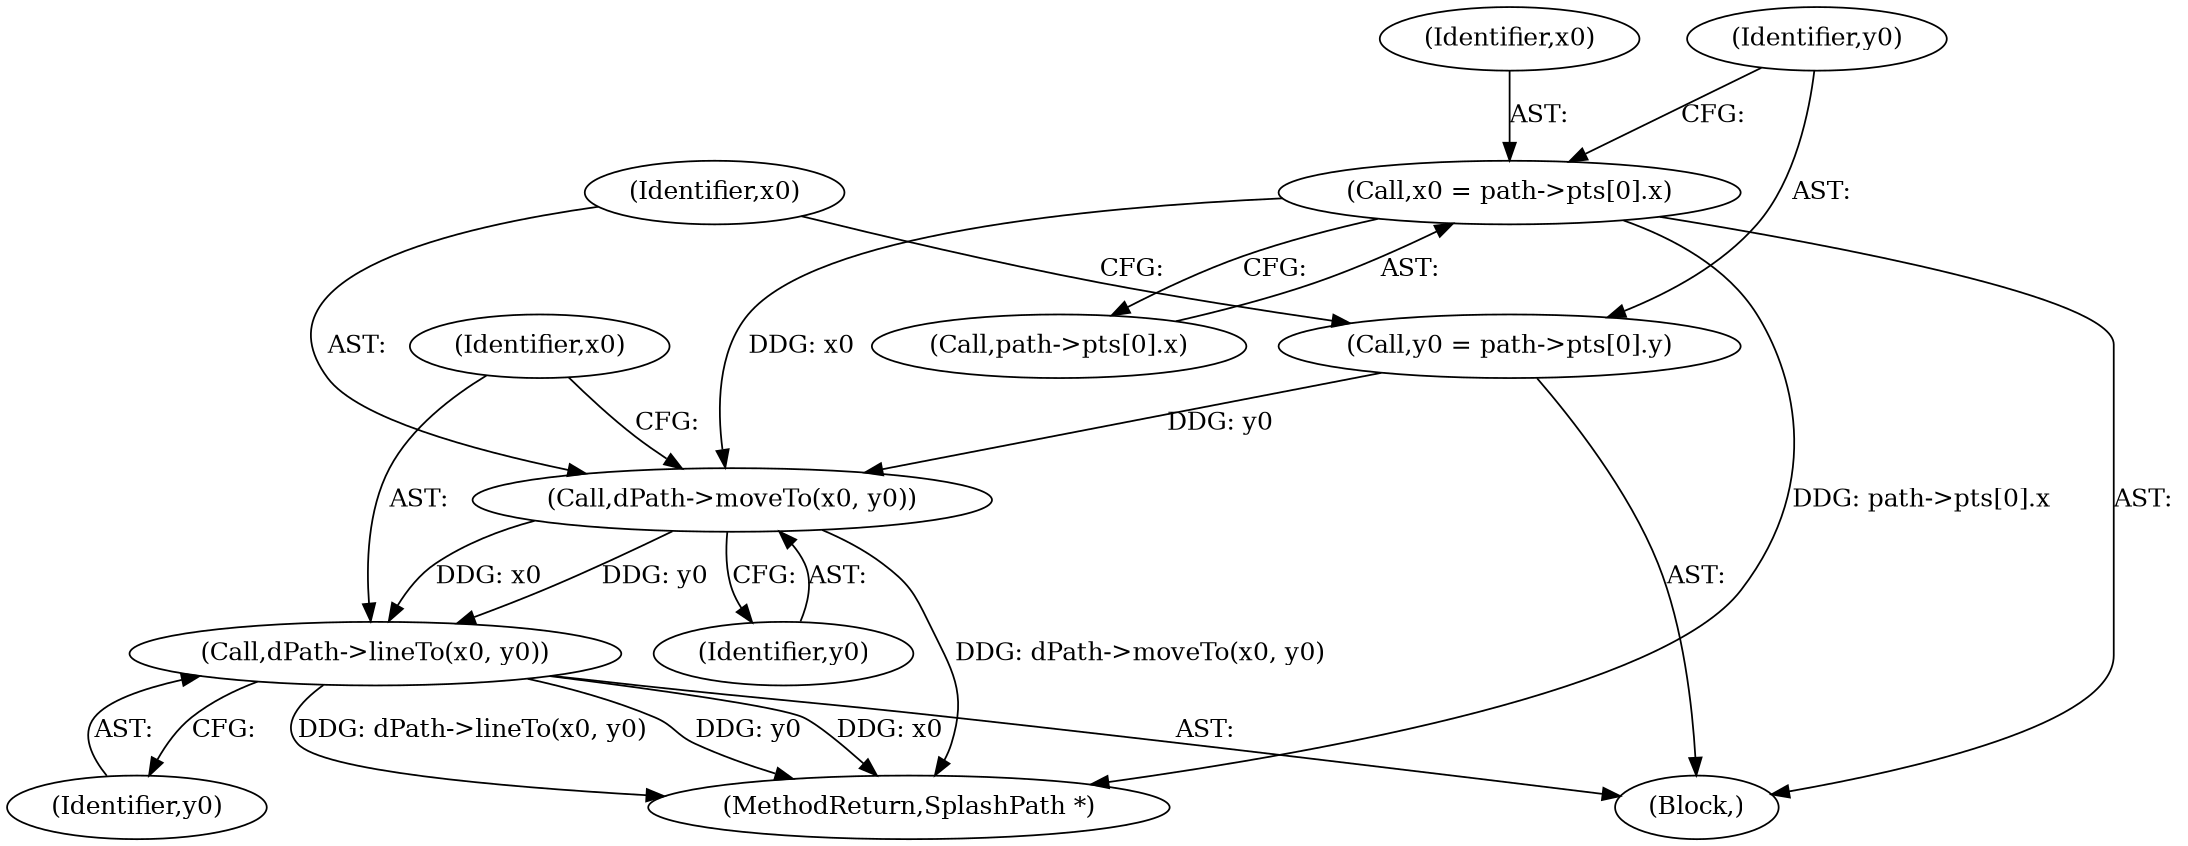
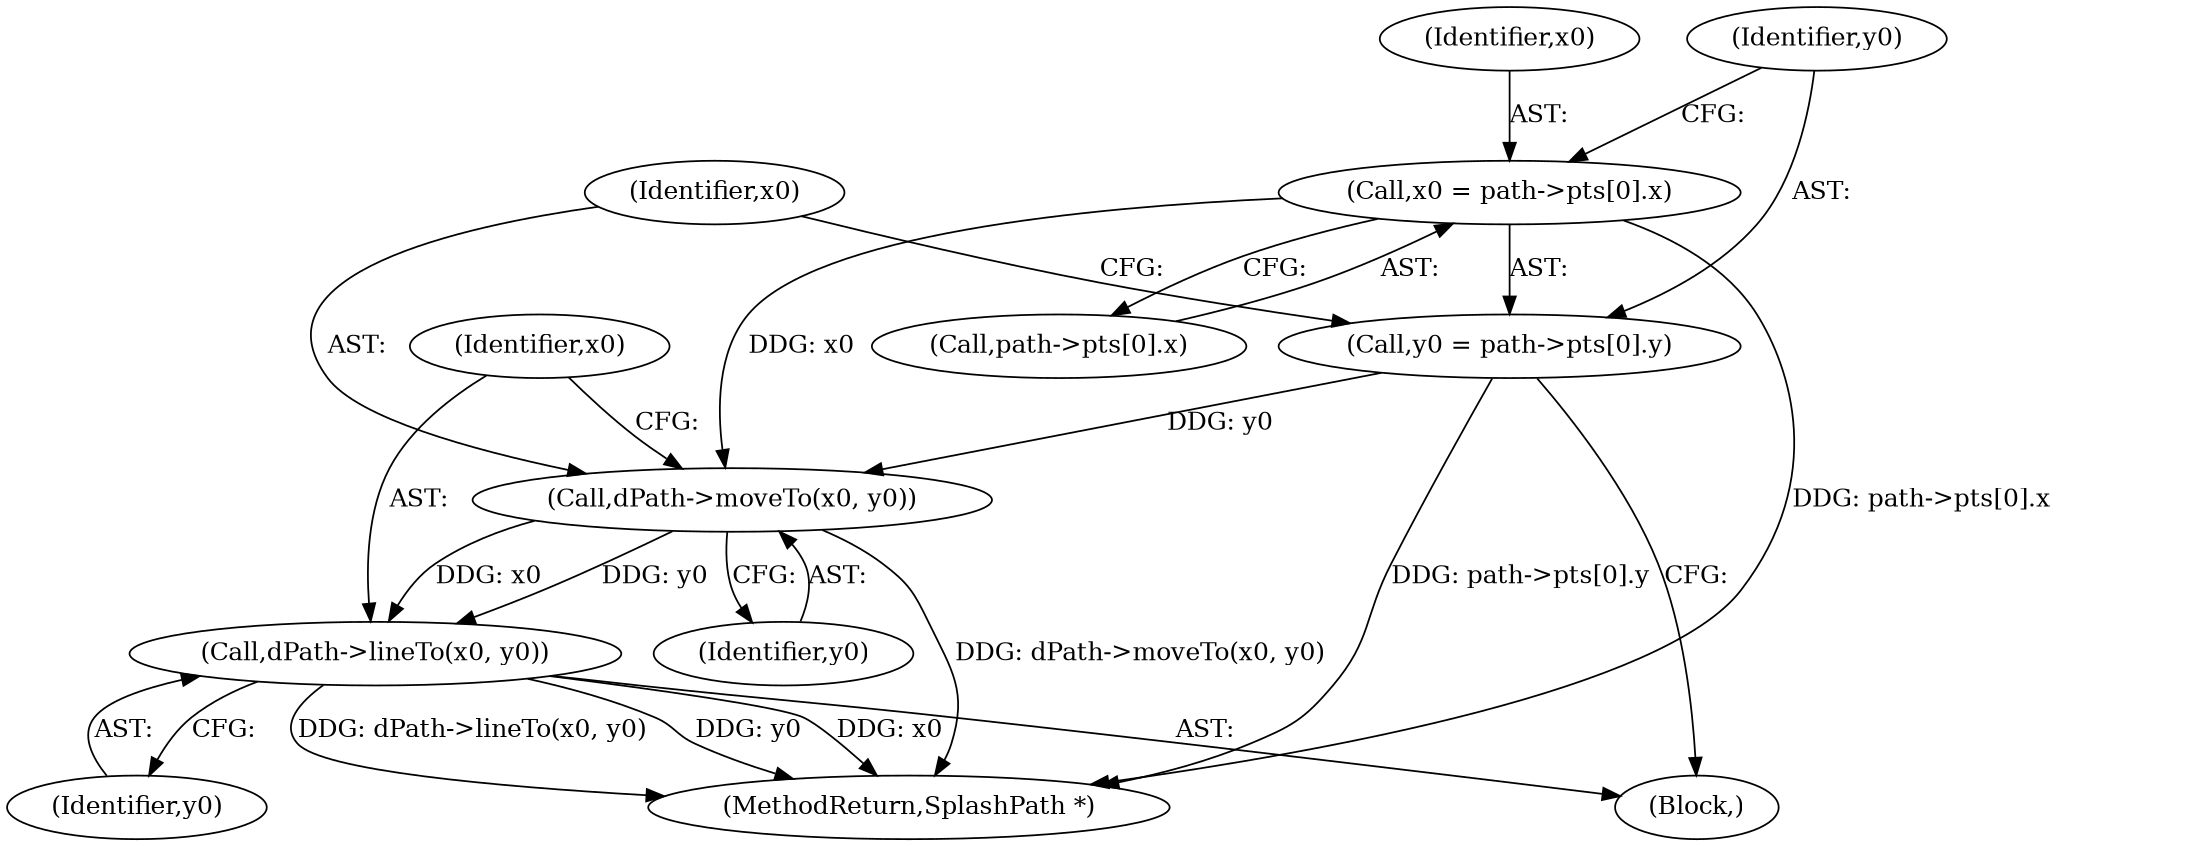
(2114, 444) -> (1510, 261)
(1700, 577) -> (1700, 577)
none -> (1361, 641)
